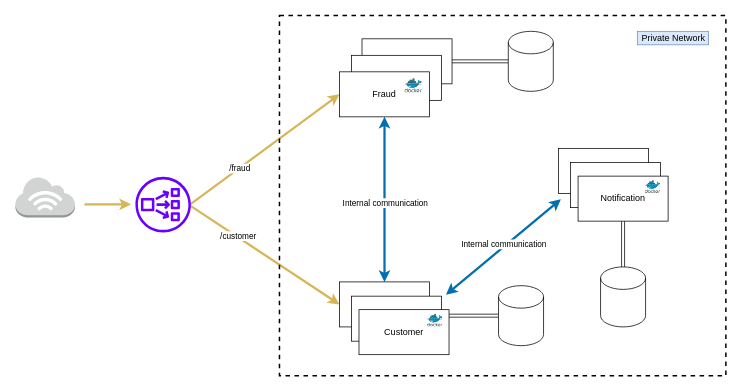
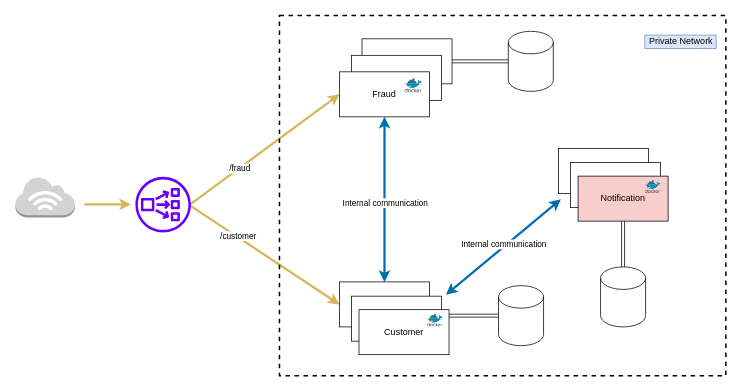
(673, 38) -> (680, 42)
(623, 198) -> (623, 198)
